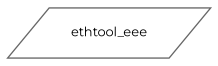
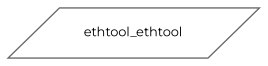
(109, 33) -> (134, 33)
